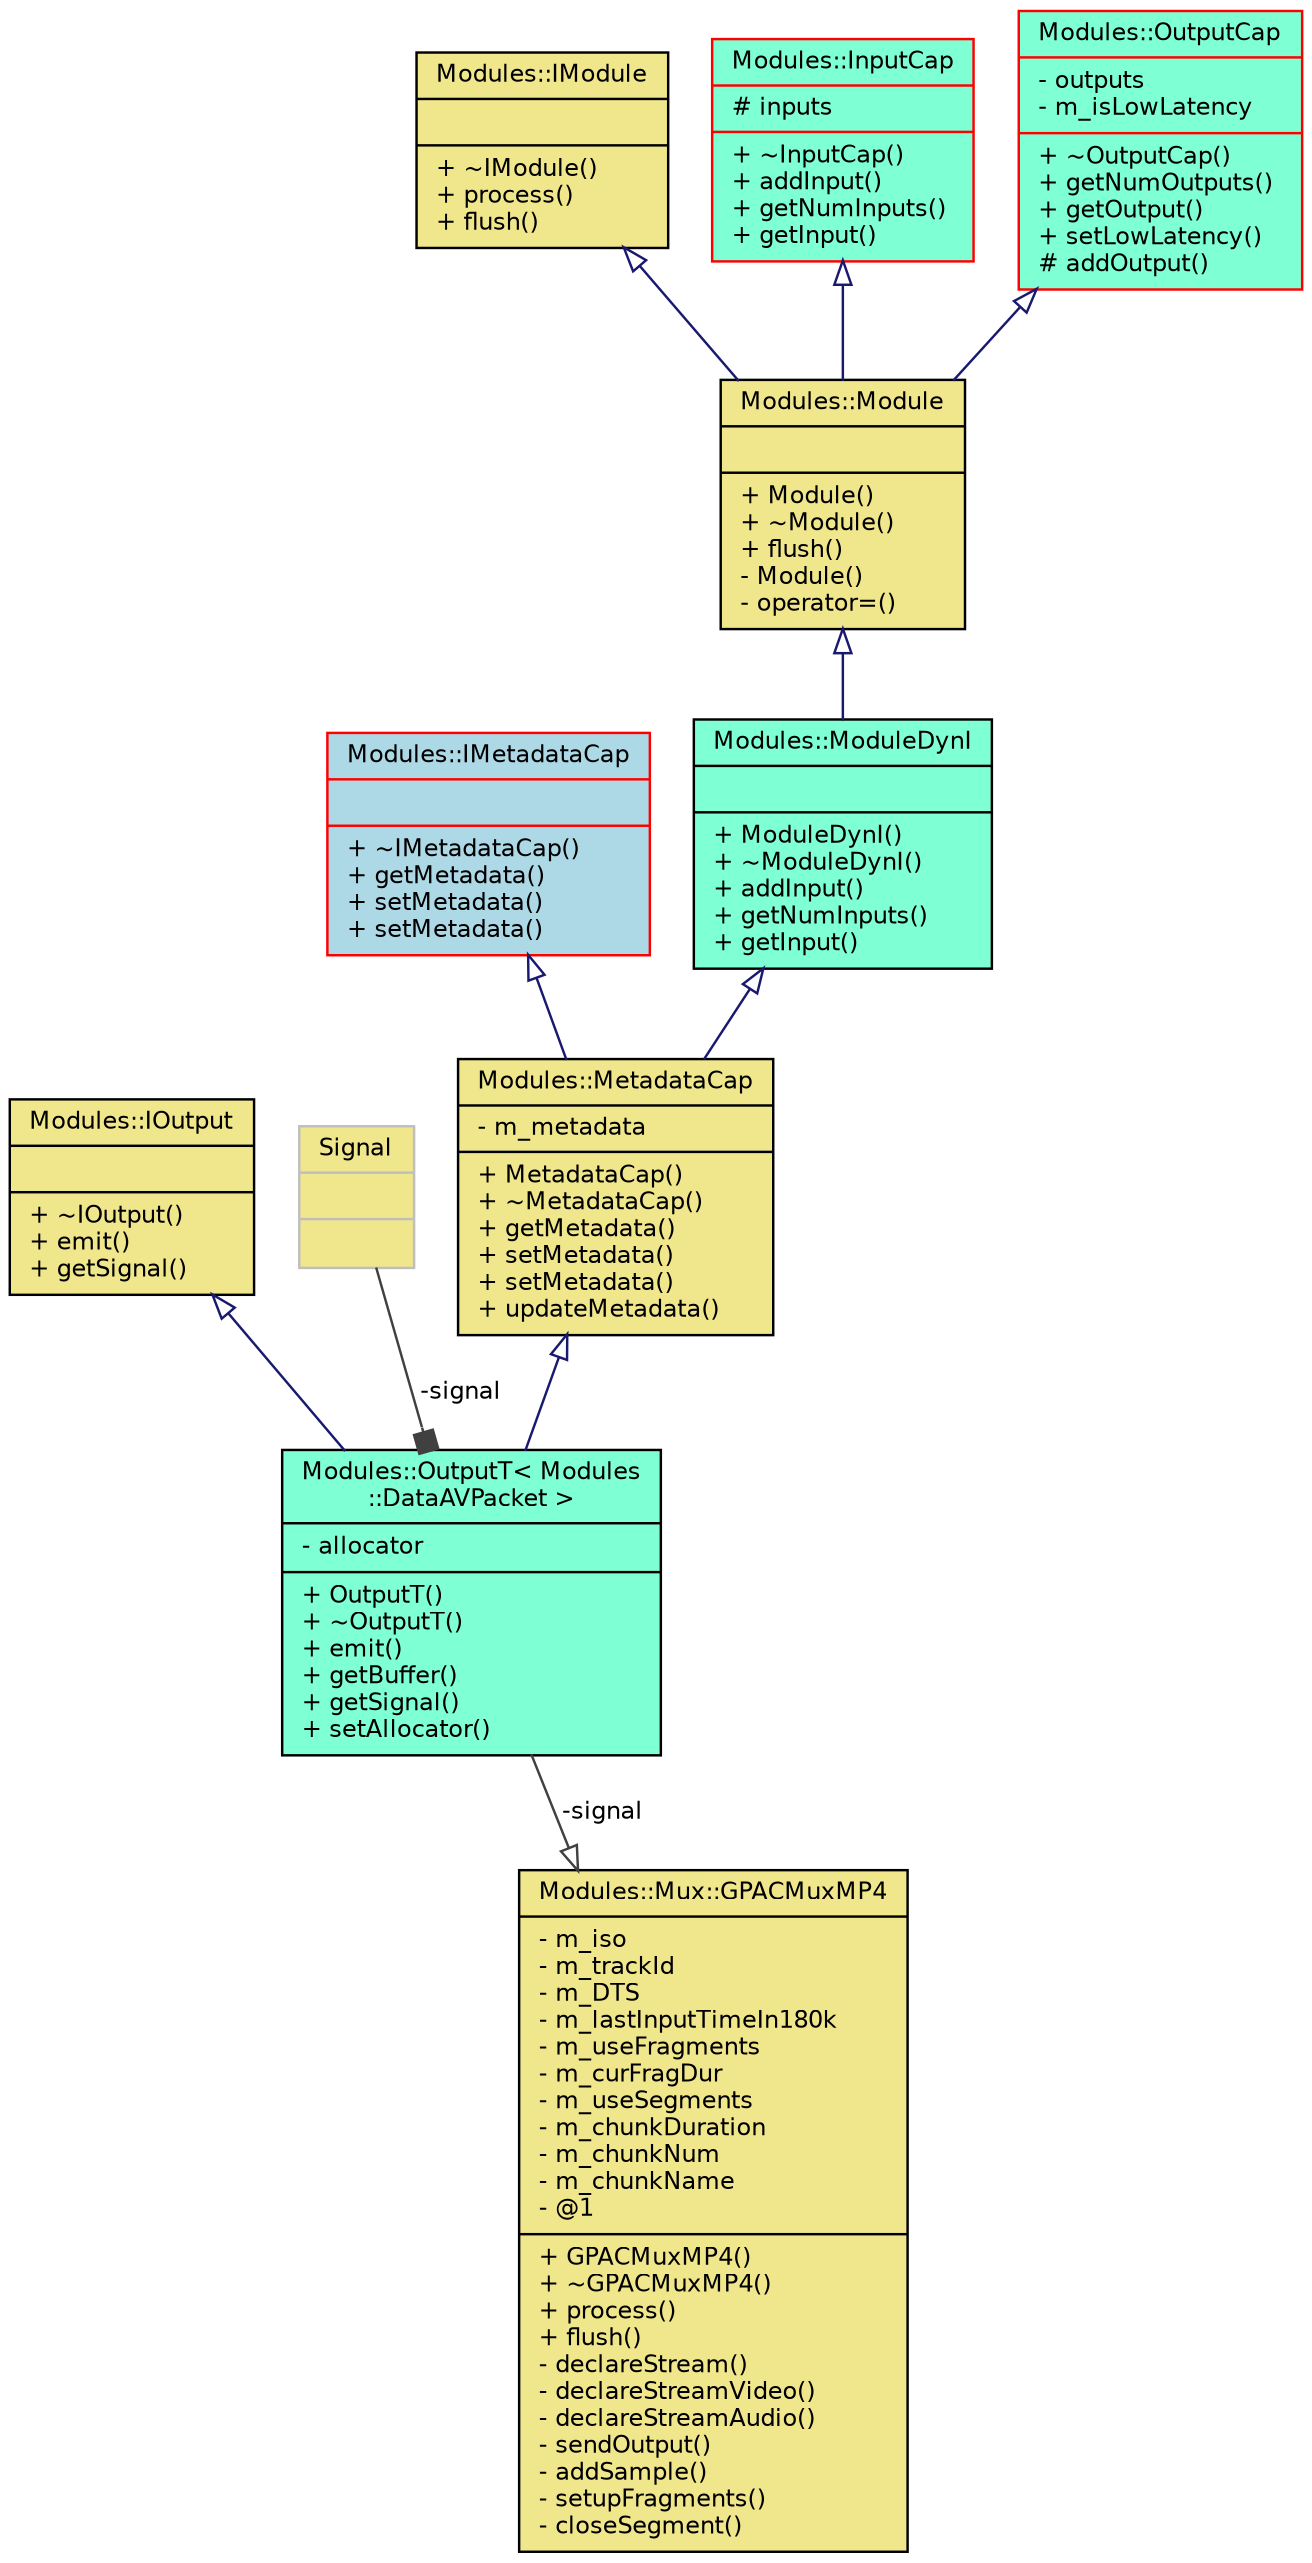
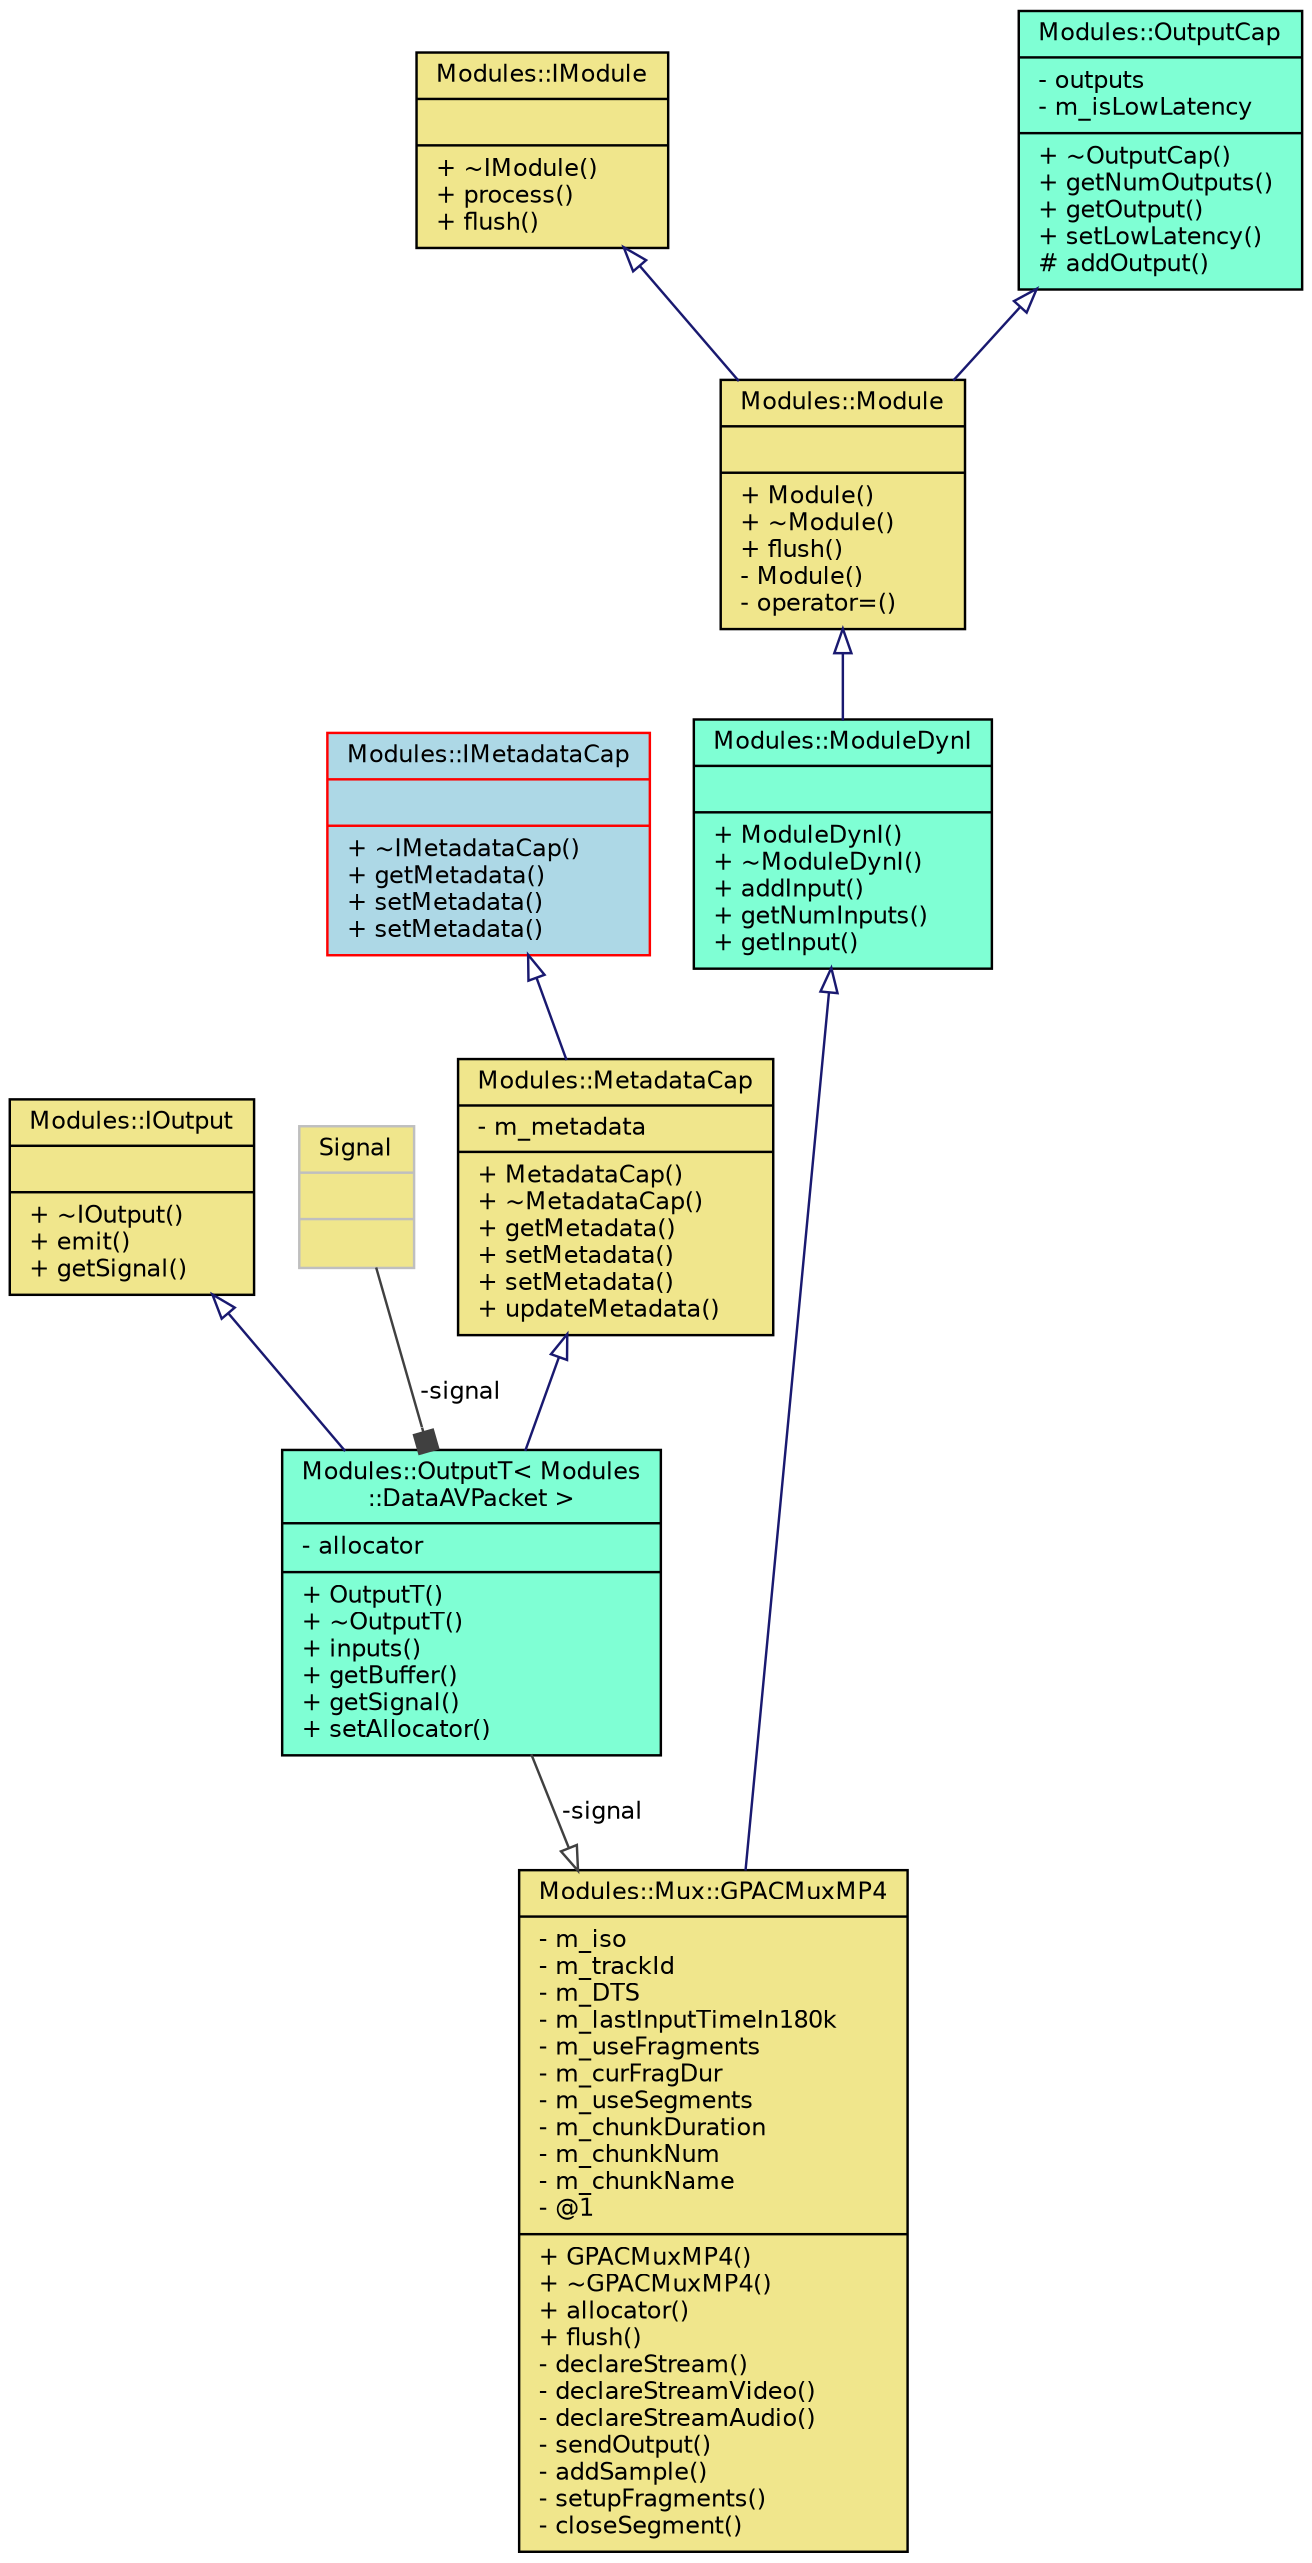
(843, 150) -> none
(1160, 150) -> (1160, 150)
(727, 1024) -> (787, 1432)
(353, 1649) -> (362, 1649)
(608, 2311) -> (614, 2311)
